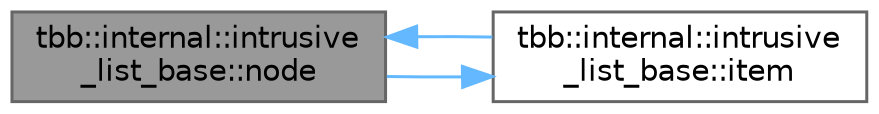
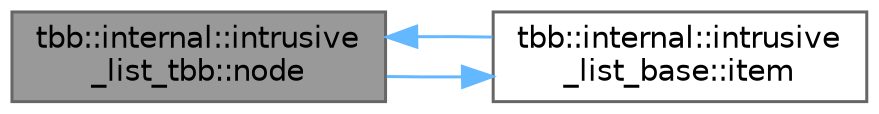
(199, 57) -> (199, 57)
